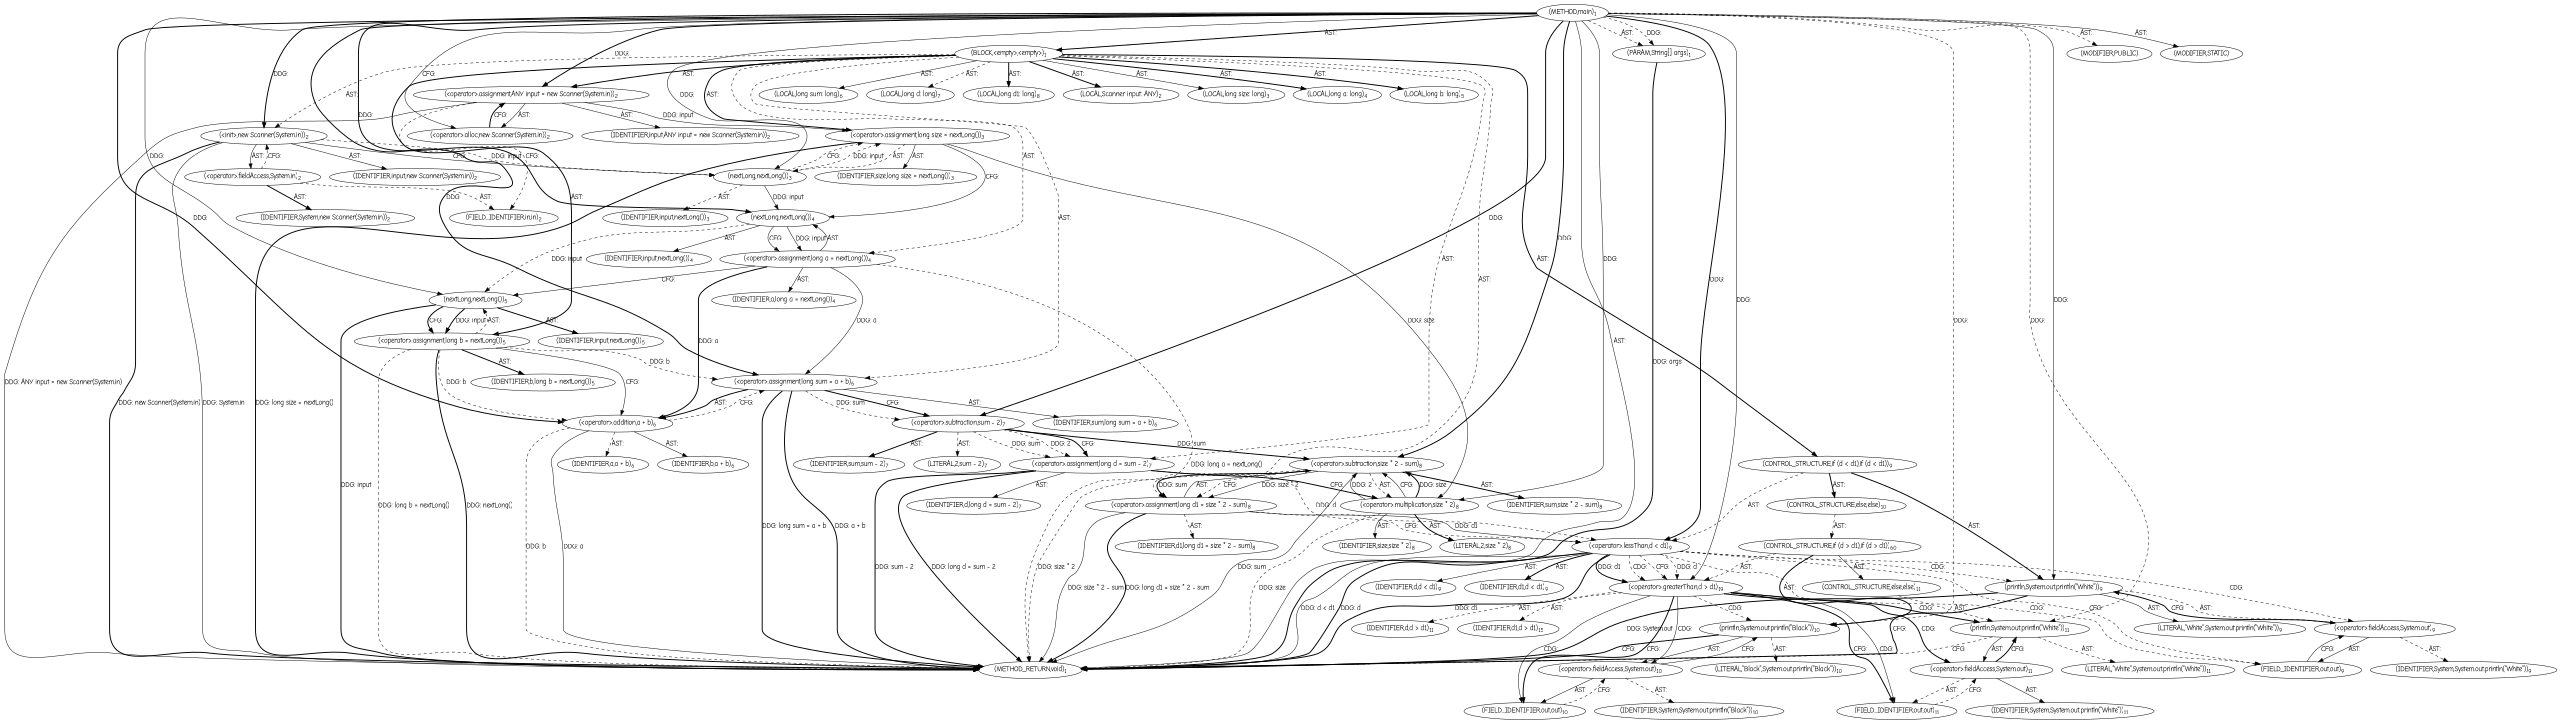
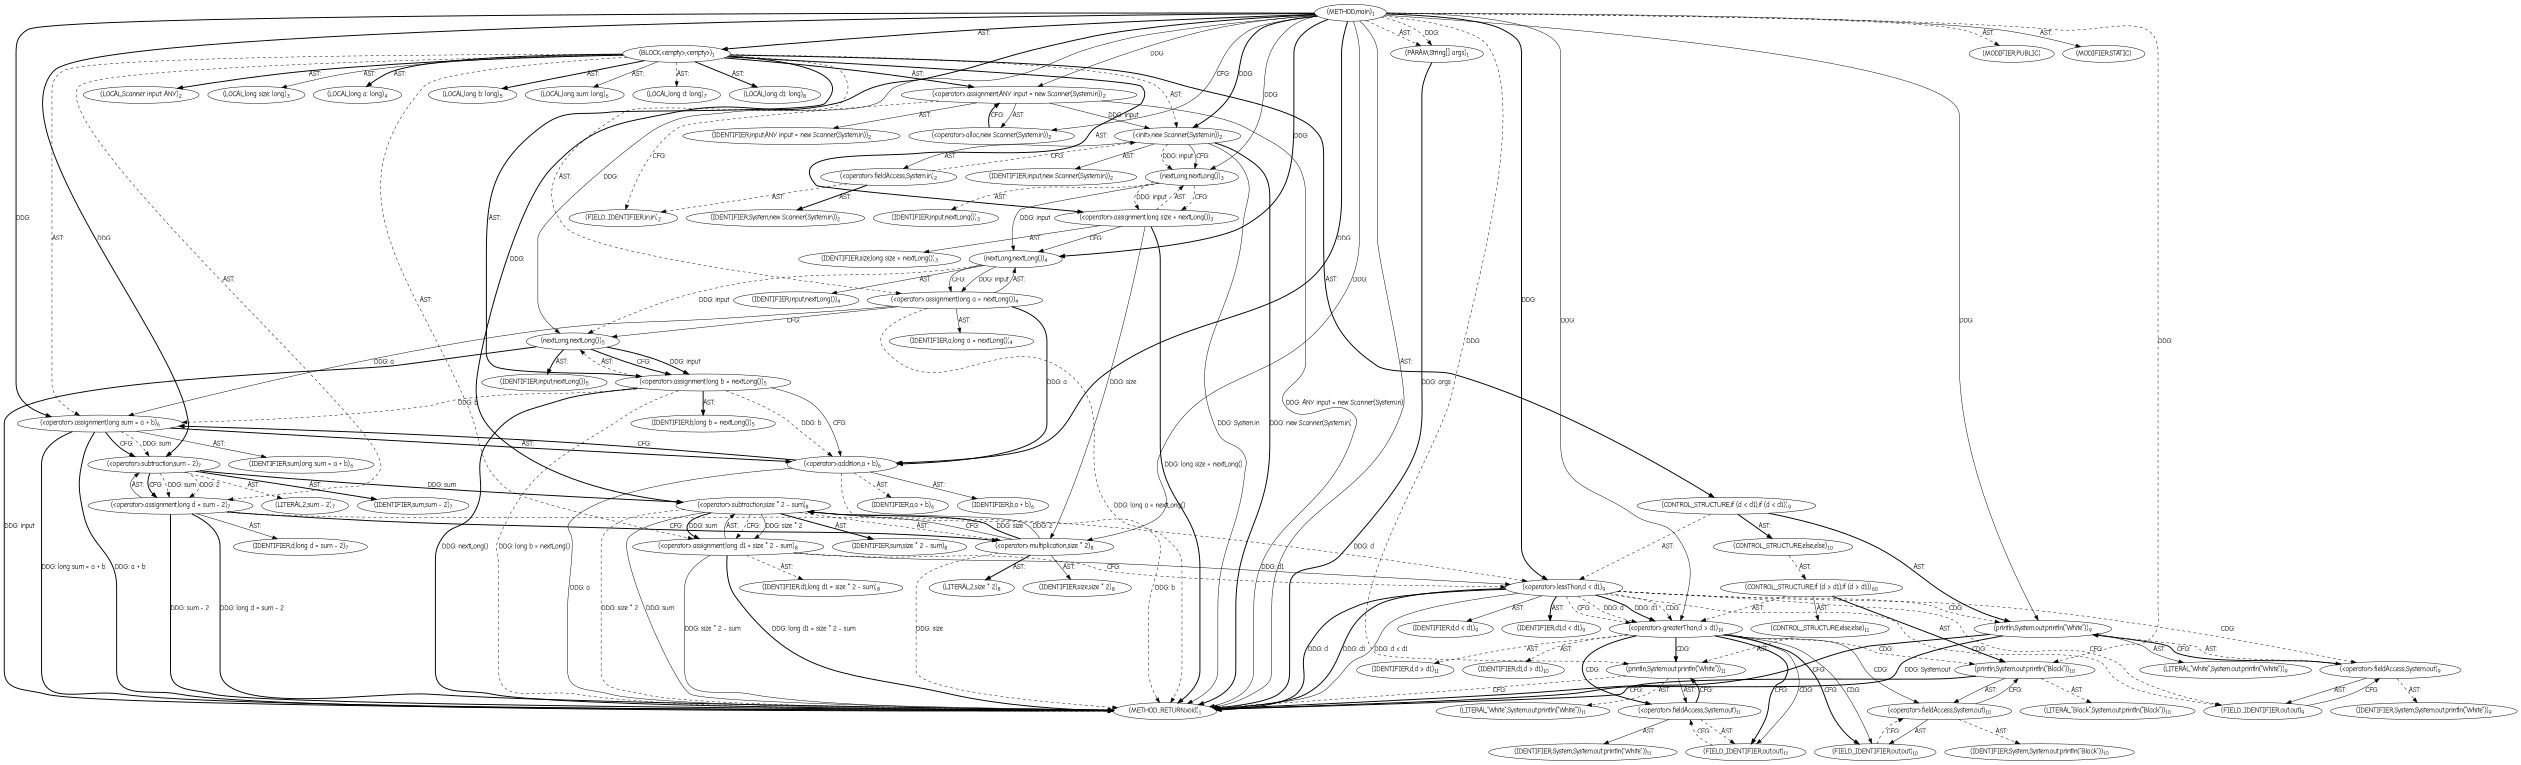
(1035, 18) -> (1176, 38)
(712, 125) -> (1097, 115)
(716, 411) -> (506, 439)
none -> (132, 488)
(1541, 628) -> (1546, 669)
